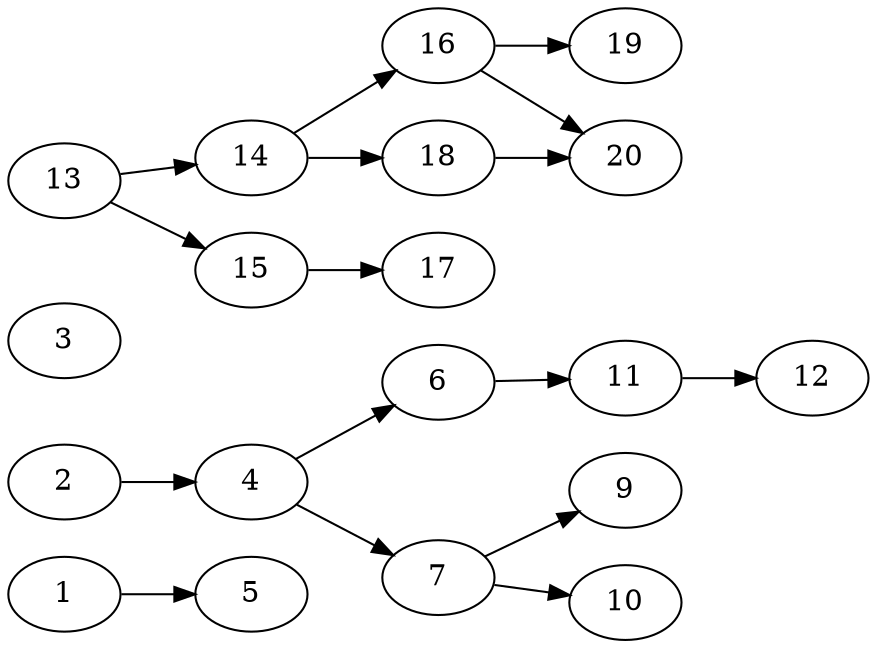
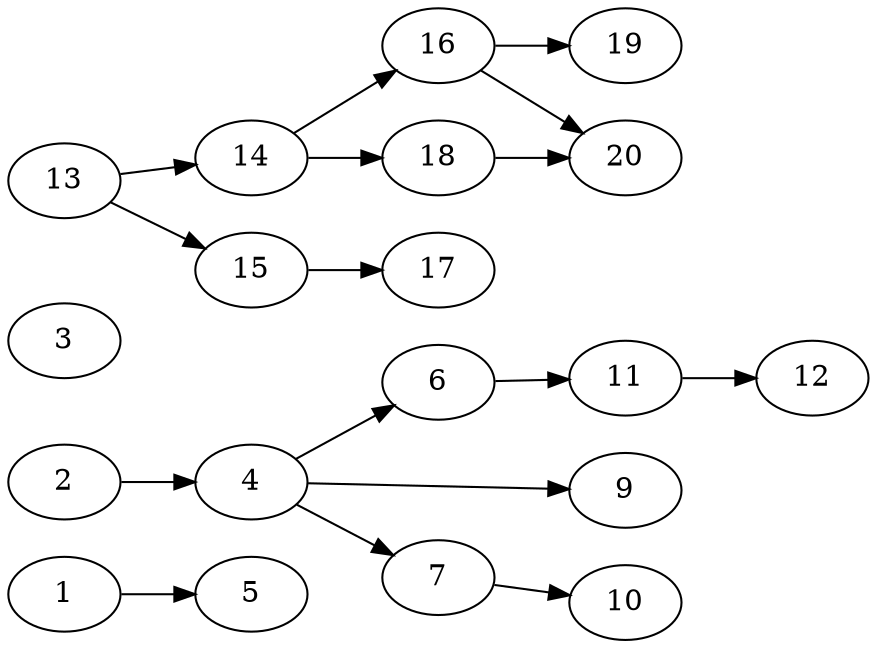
(522, 539) -> (428, 486)
